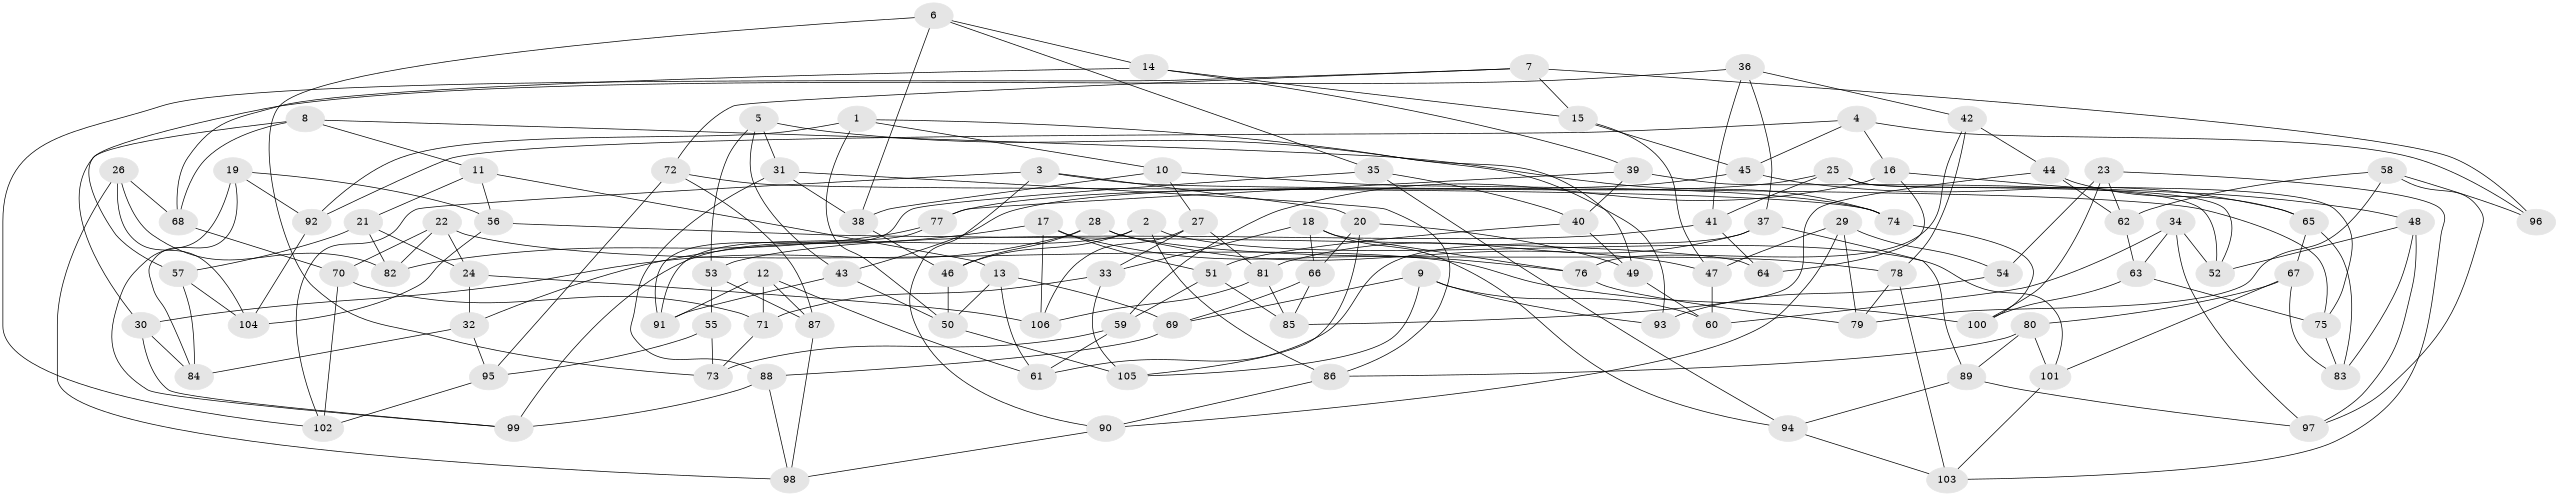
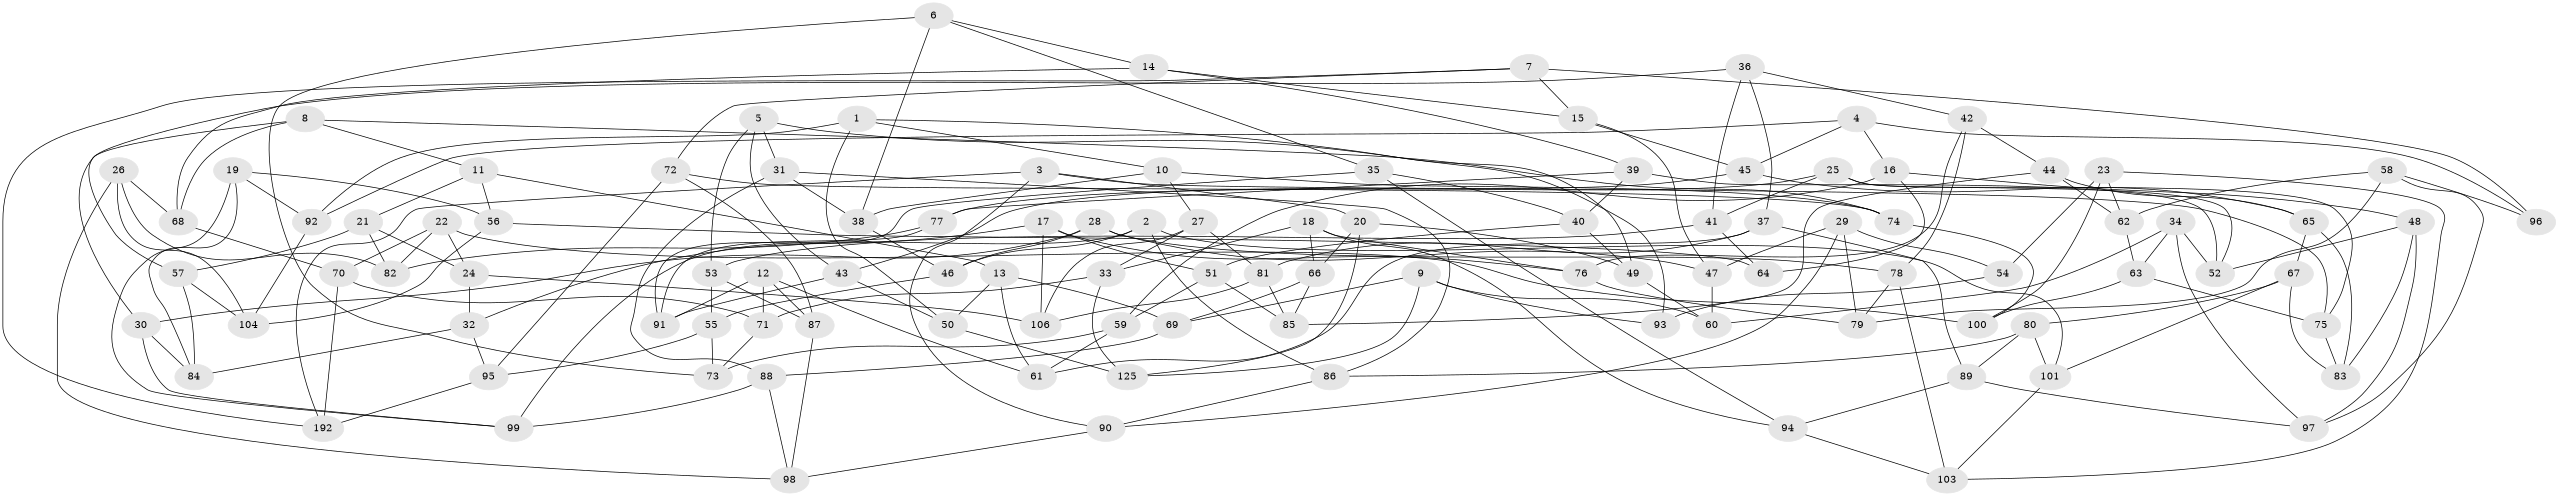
(948, 300) -> (827, 294)
(1127, 377) -> (1127, 377)
(323, 429) -> (323, 429)
